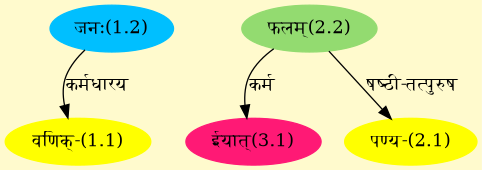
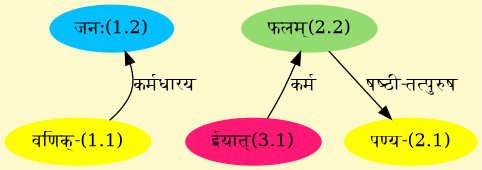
(251, 73) -> (282, 92)
(67, 75) -> (130, 95)
